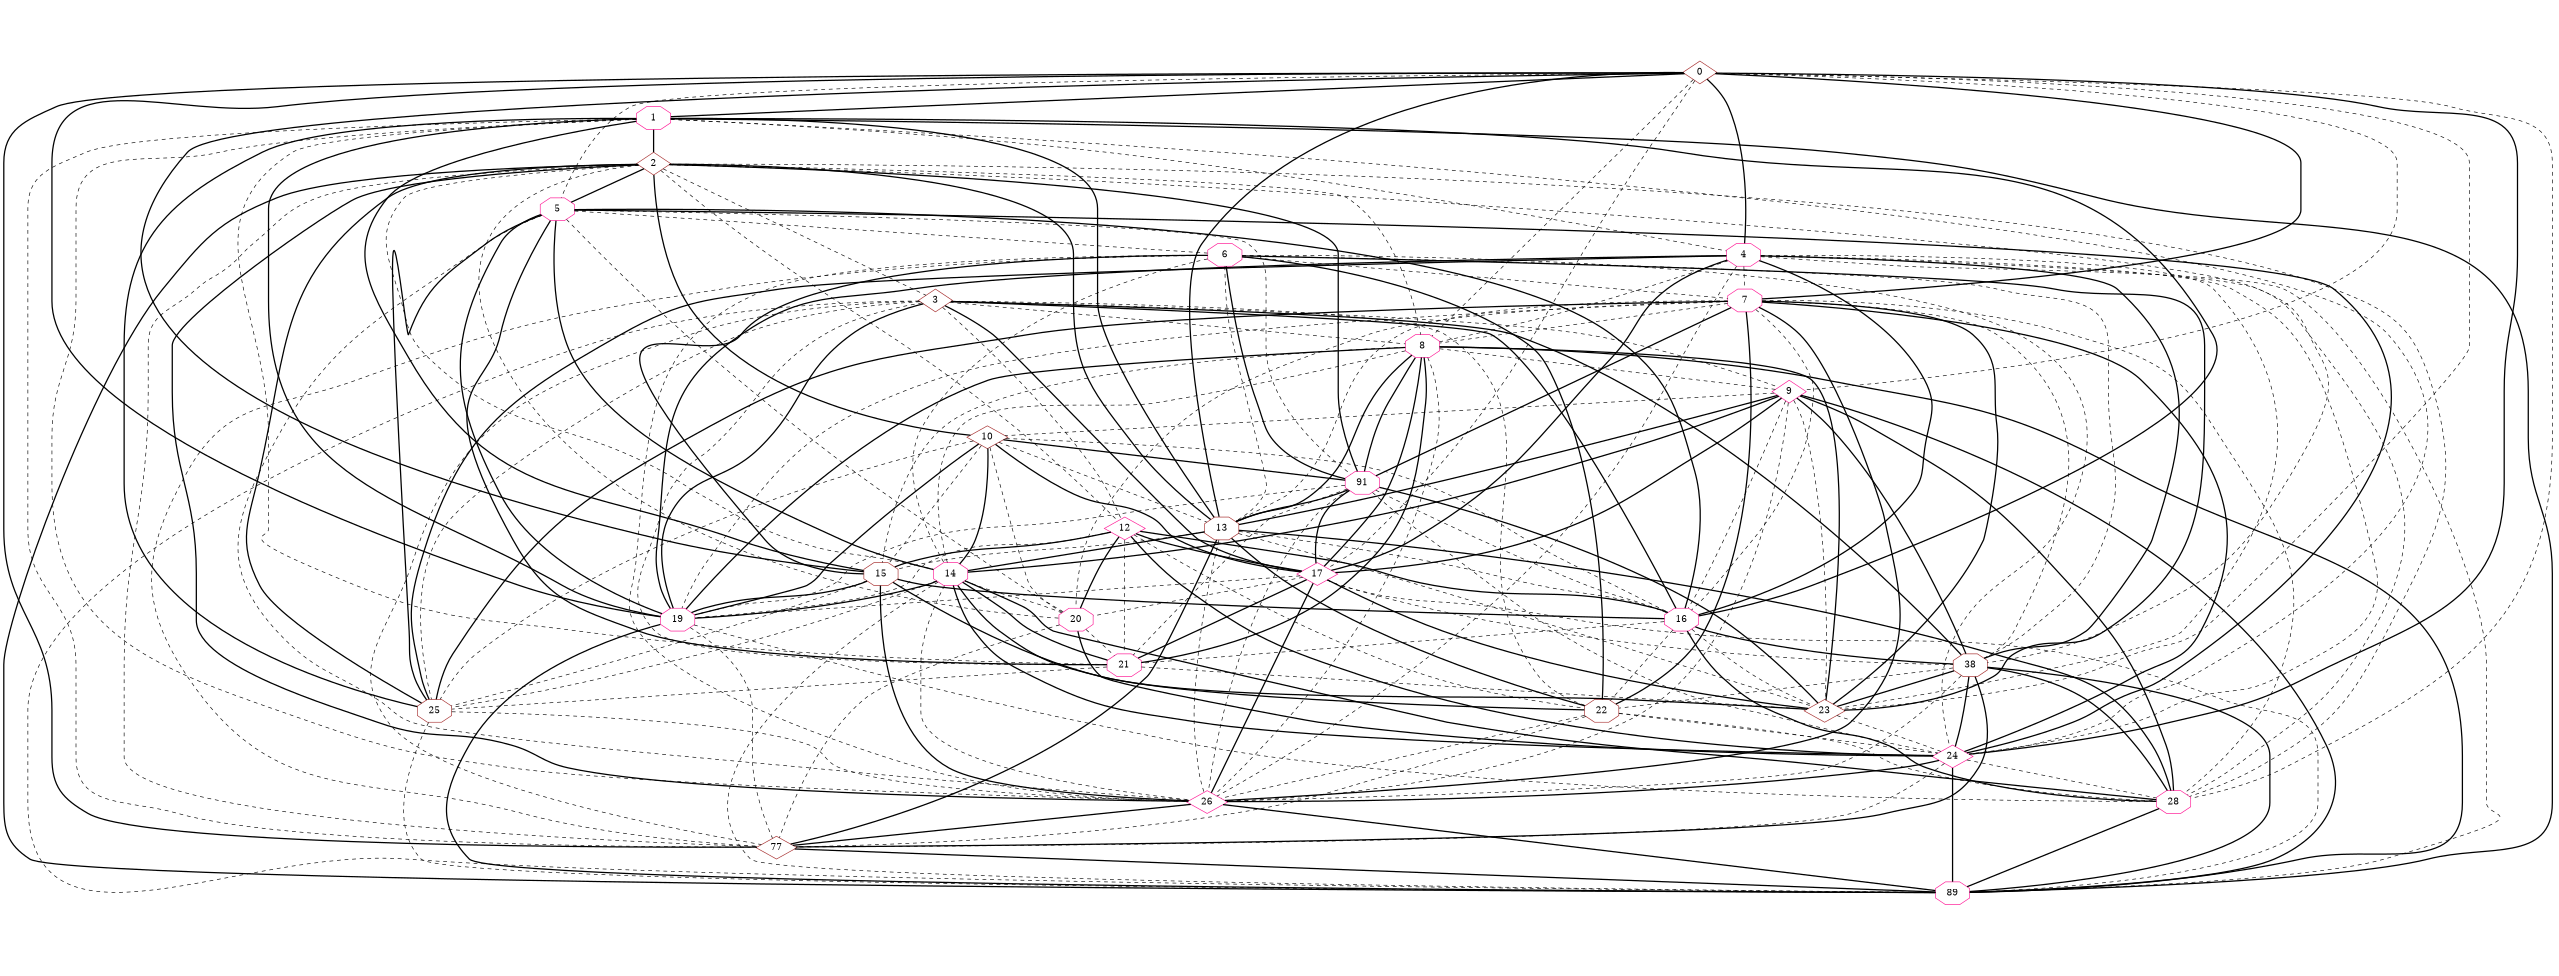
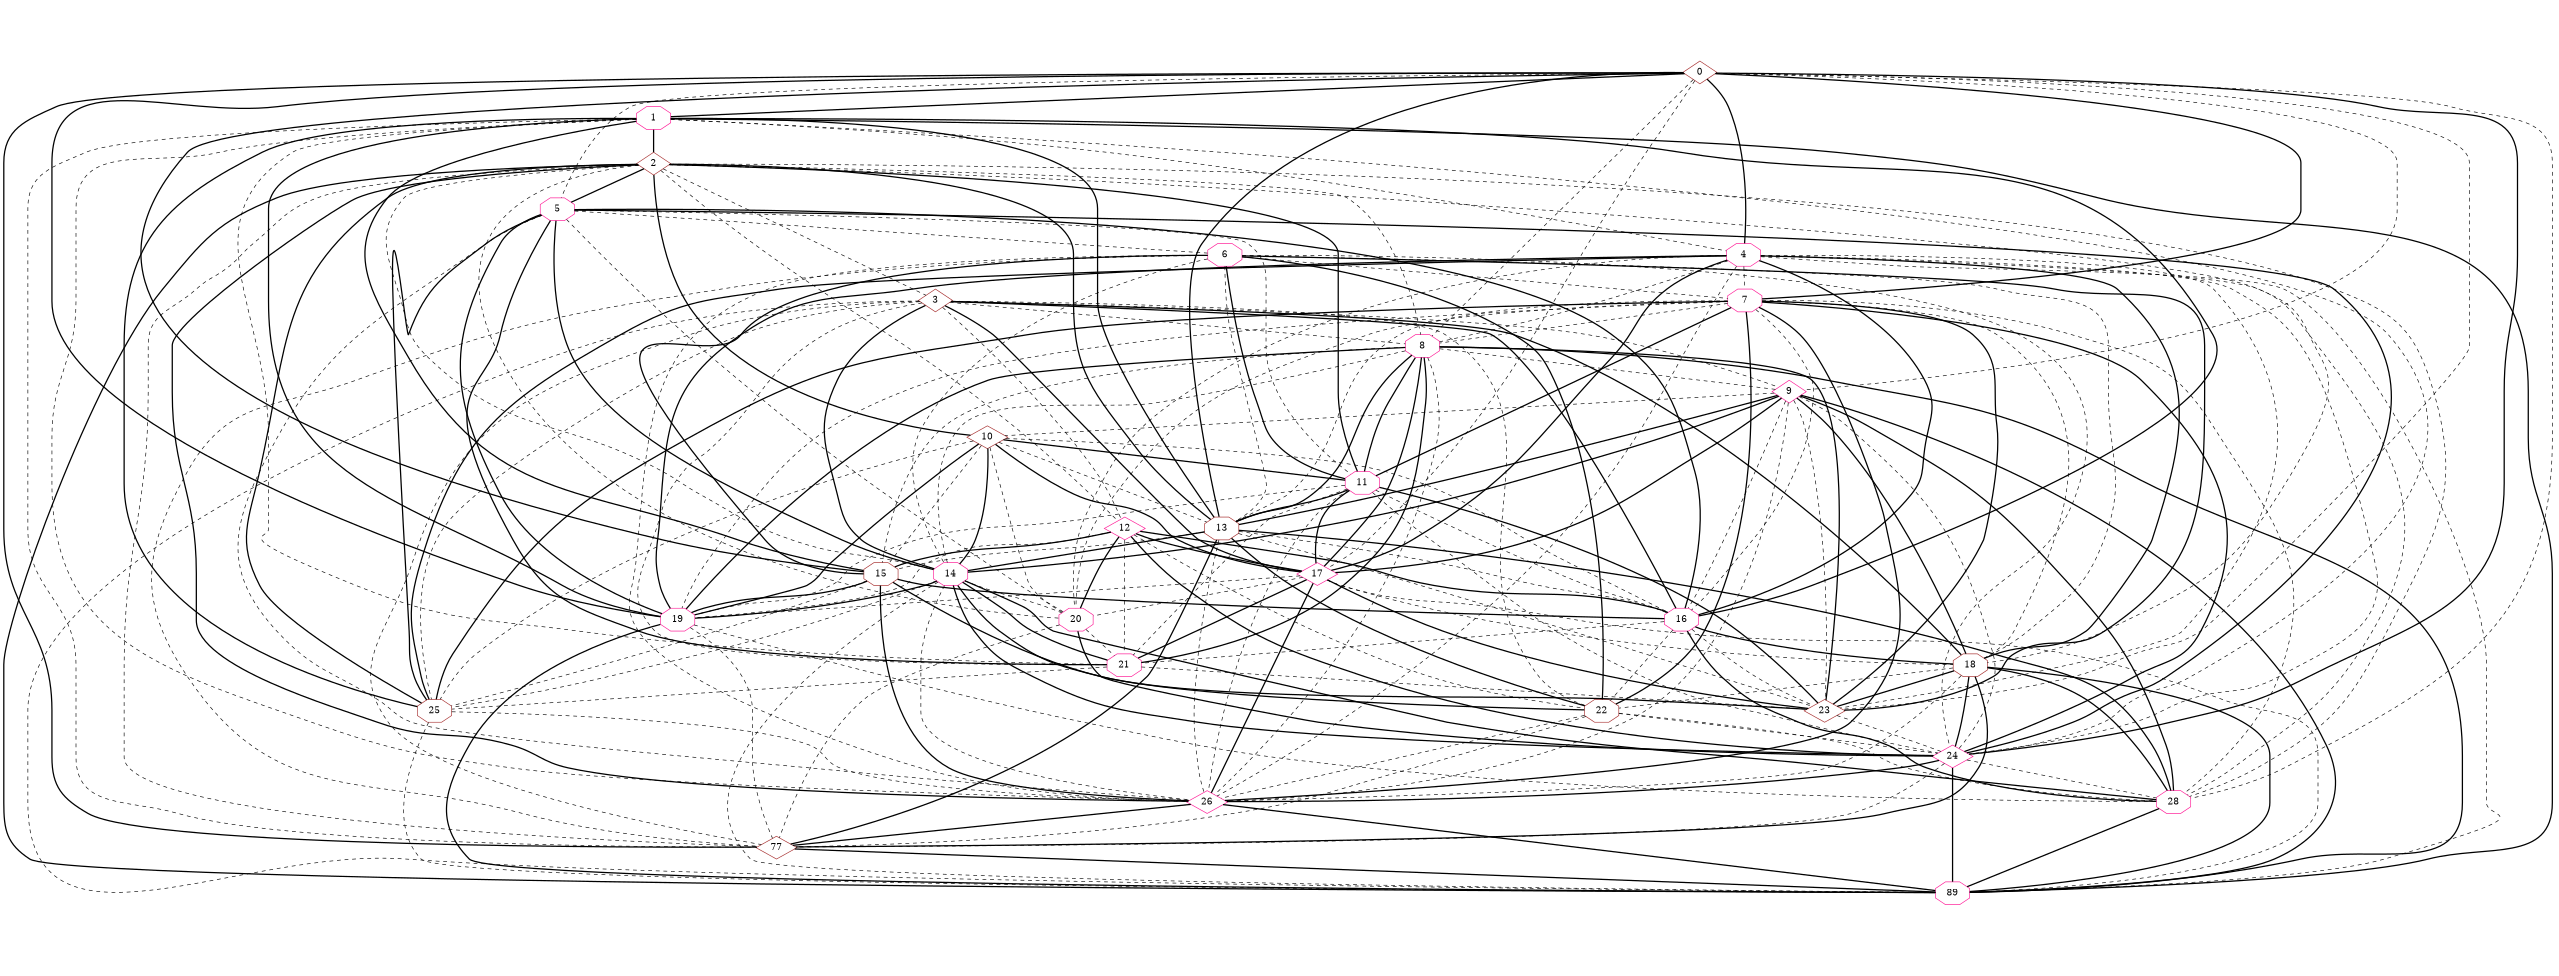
none -> (1286, 339)
(765, 442) -> (826, 444)
(1362, 483) -> (1362, 483)
none -> (1954, 547)
(1970, 665) -> (1970, 665)
